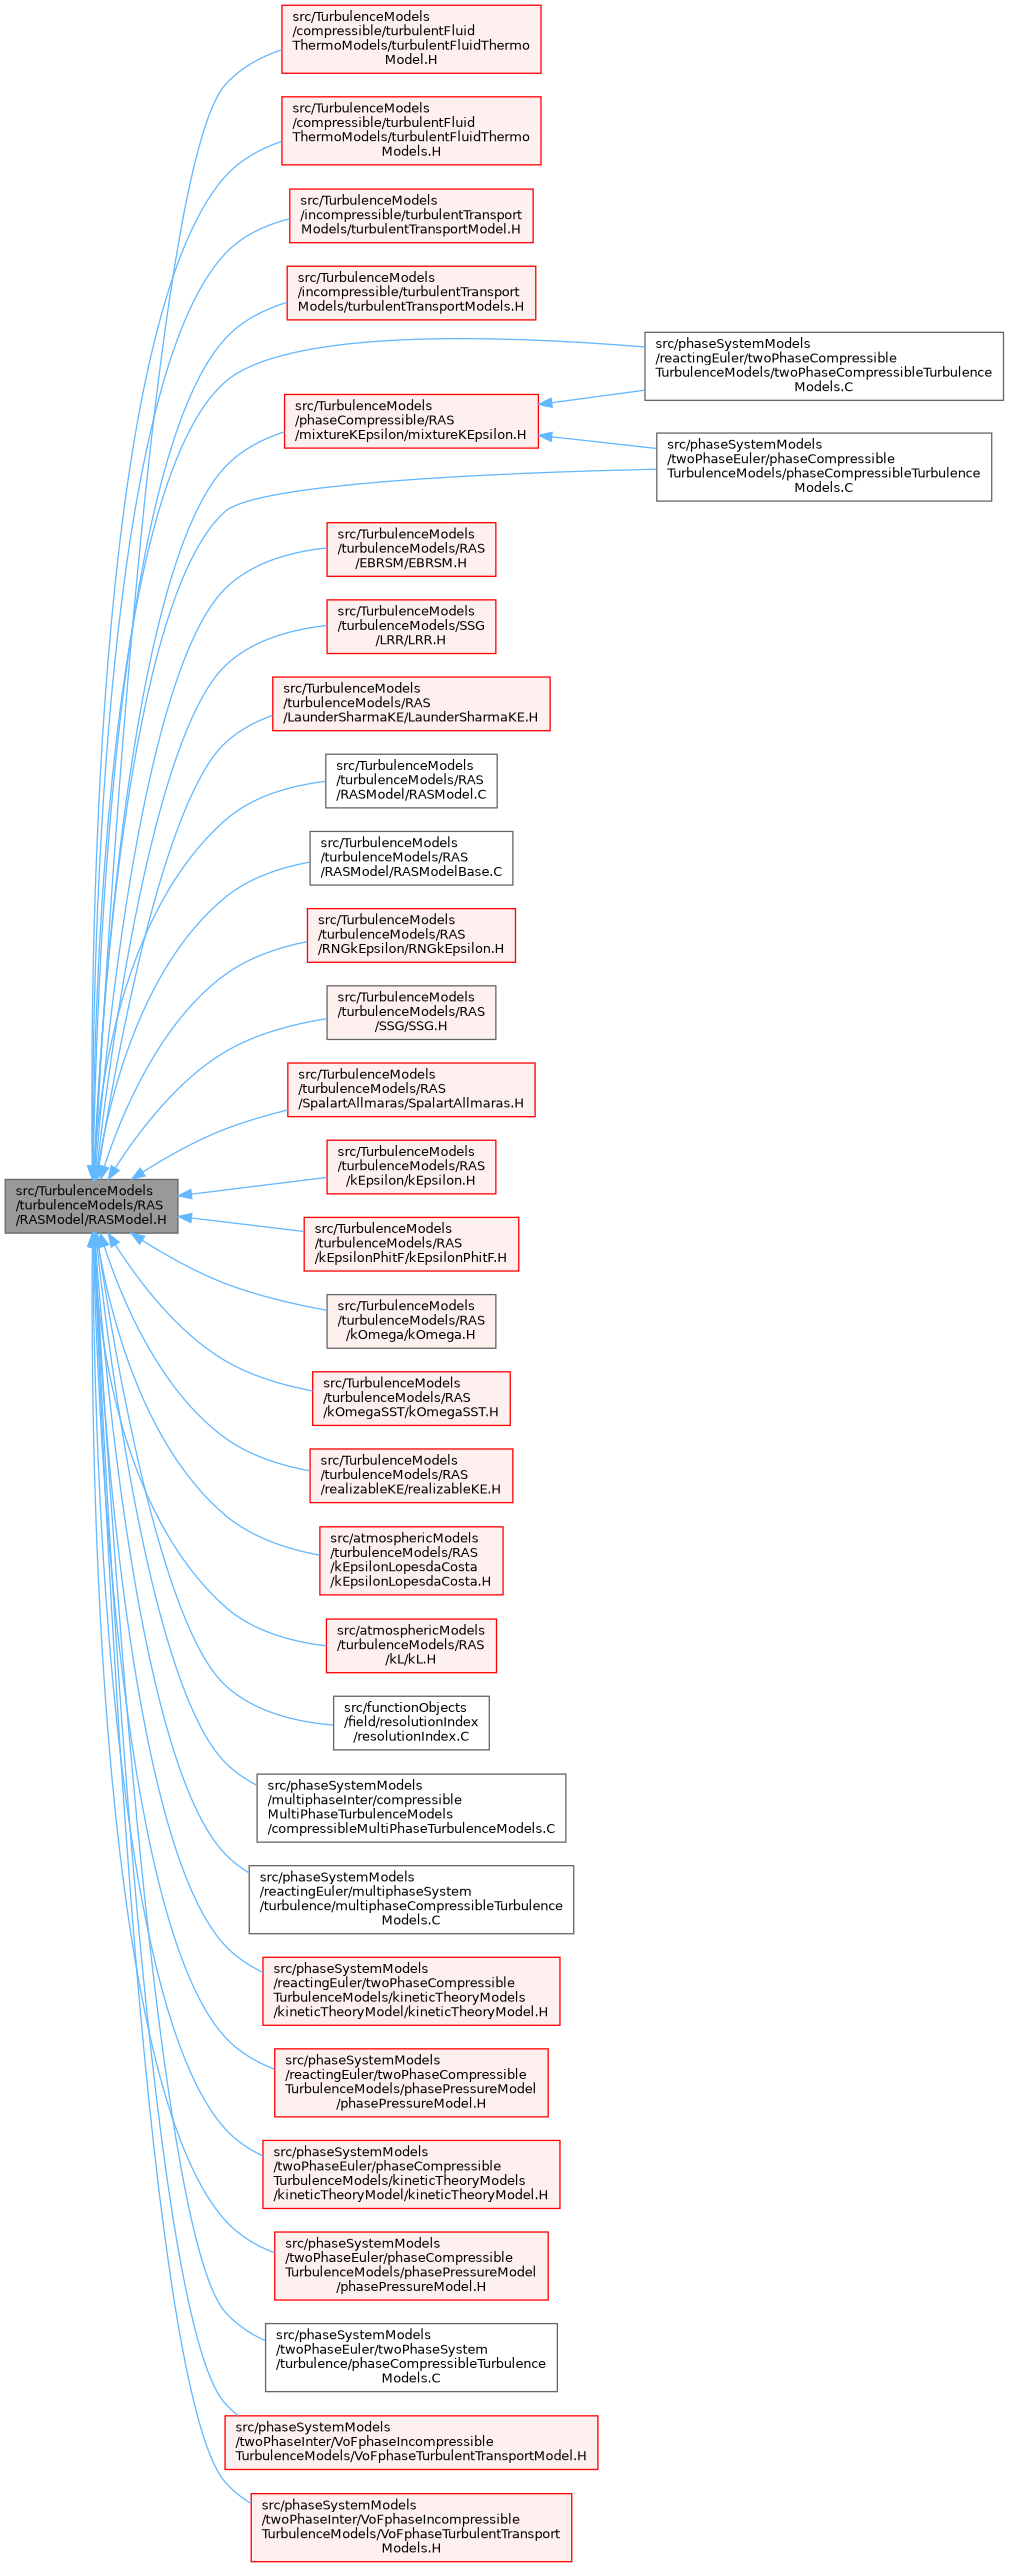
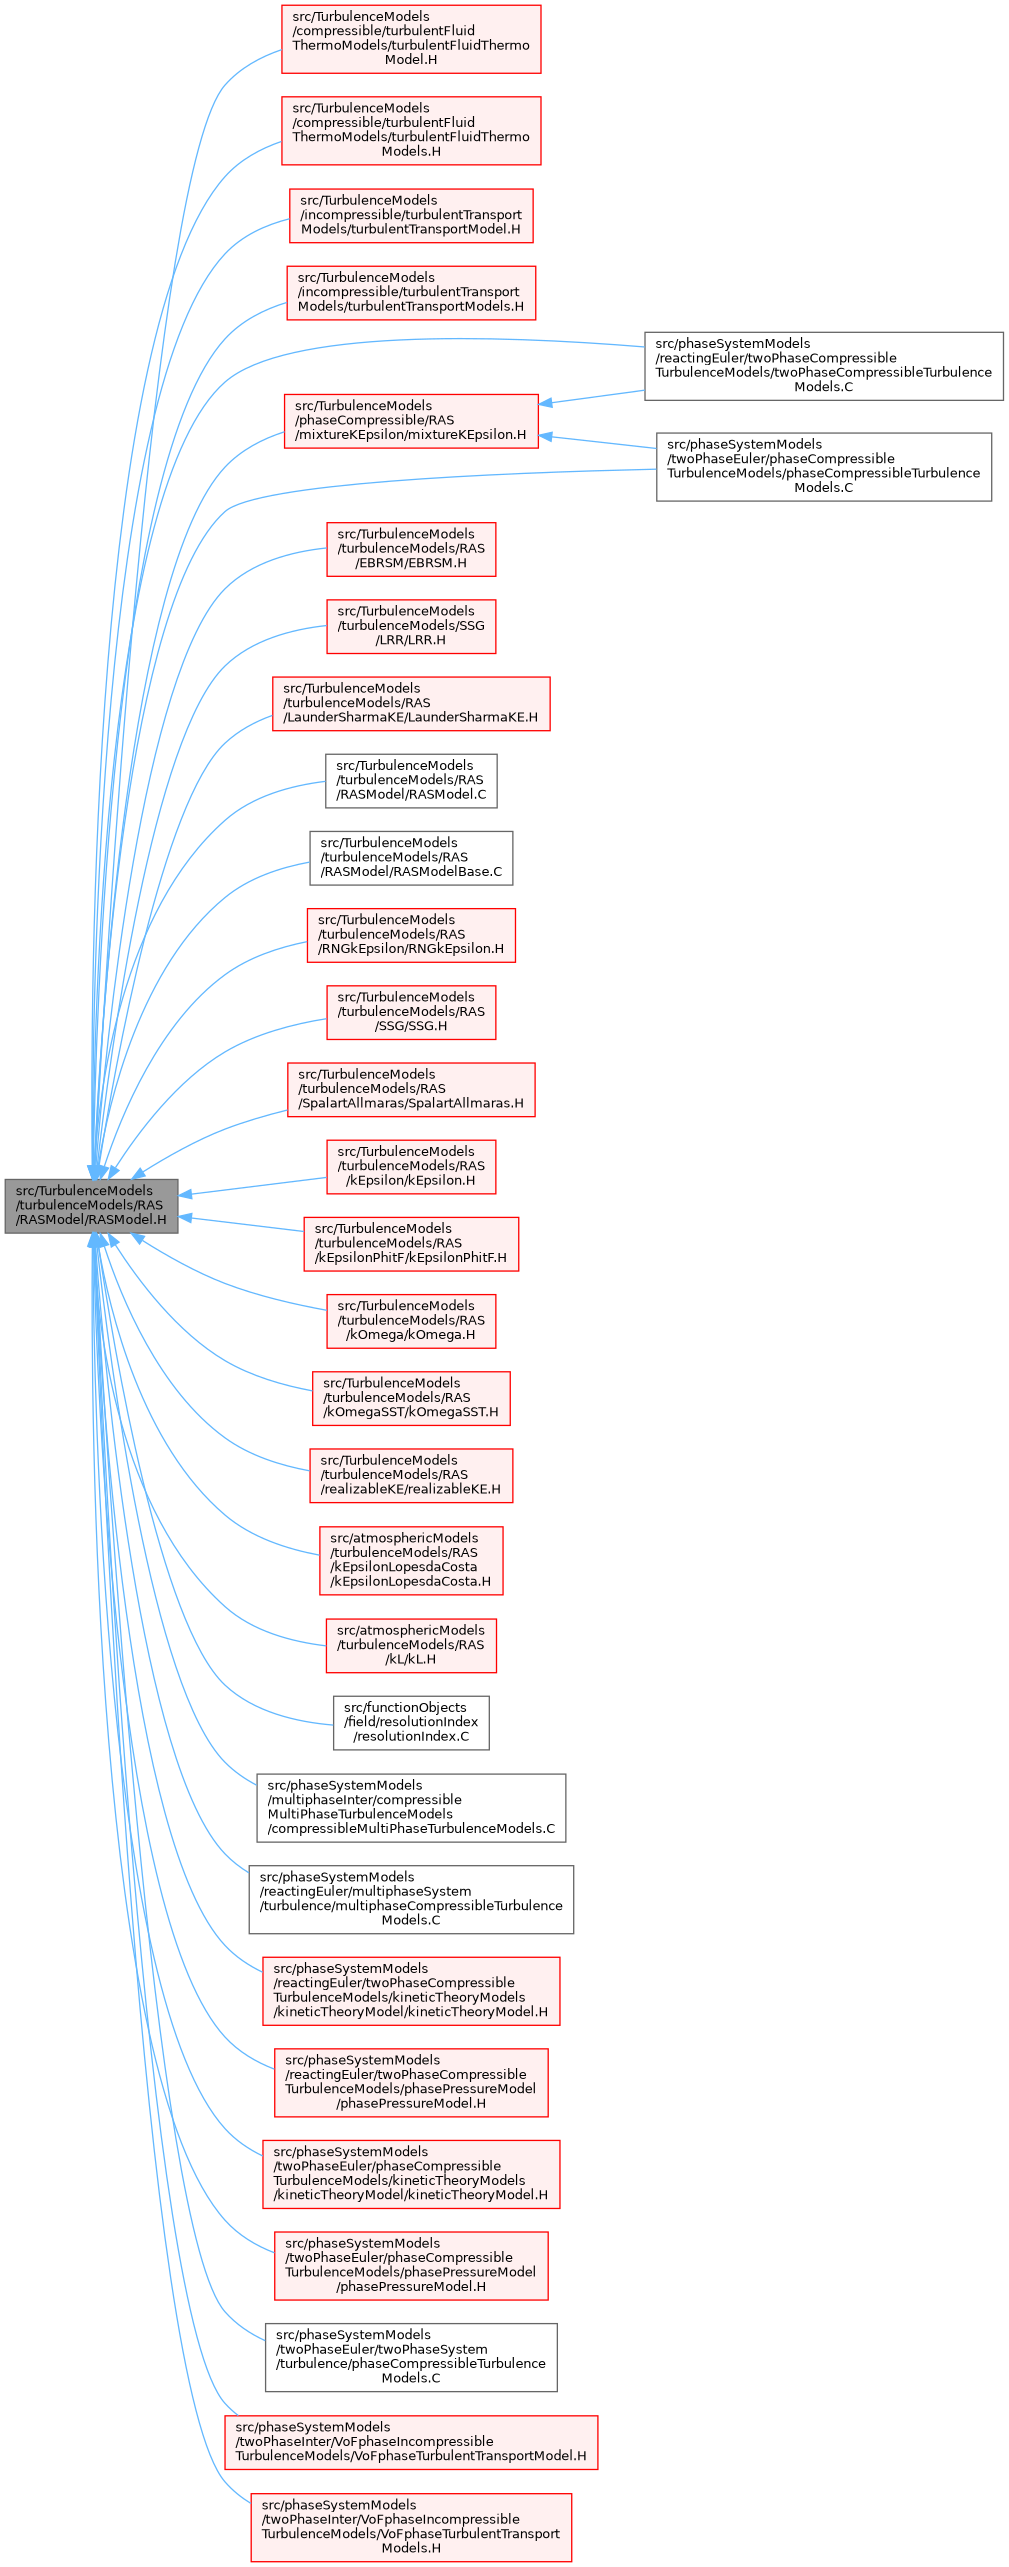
(411, 1013) -> (411, 1013)
(411, 1321) -> (411, 1321)
